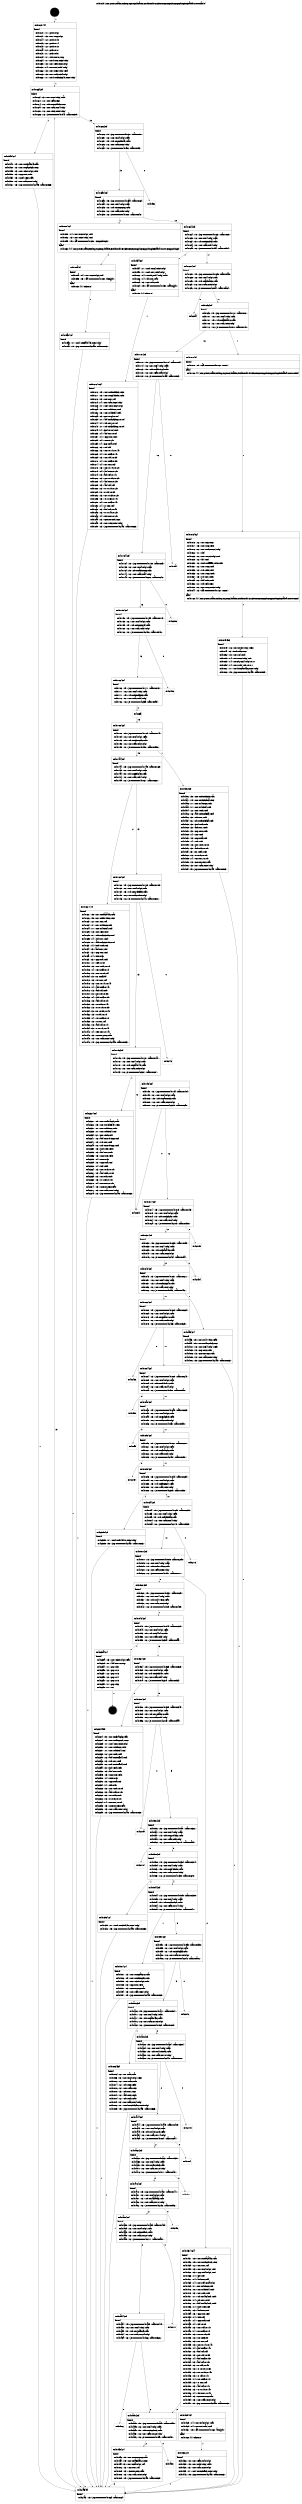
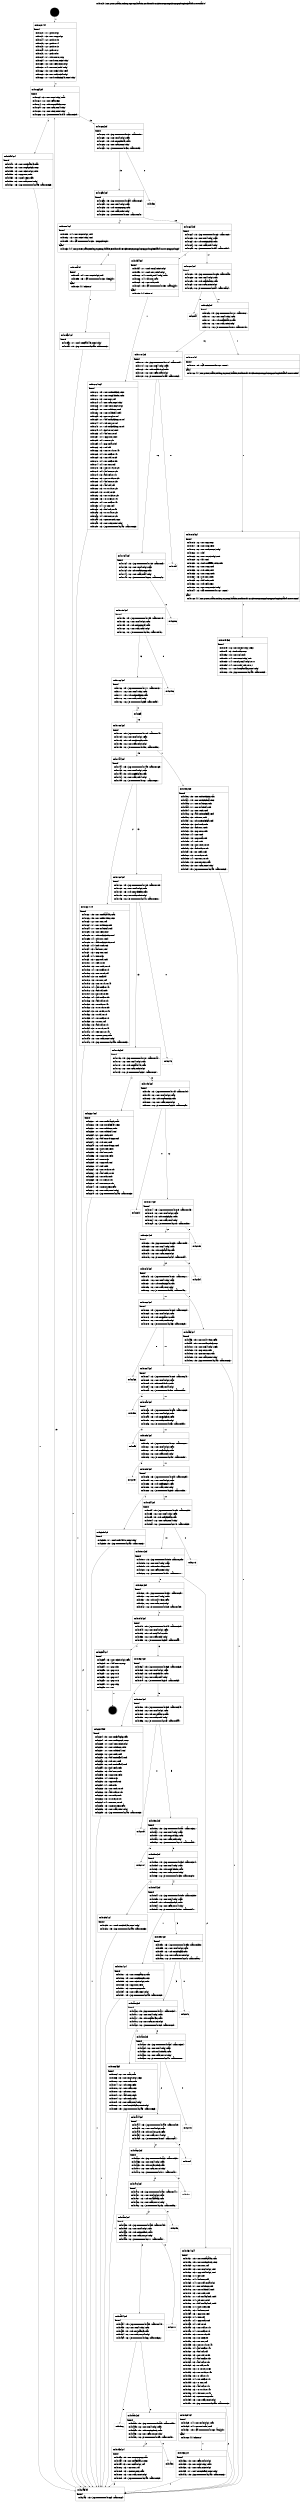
(140, 594) -> none
(135, 1142) -> (150, 1078)
(167, 1497) -> (164, 1496)
none -> (82, 1767)
(177, 2407) -> (215, 2486)
